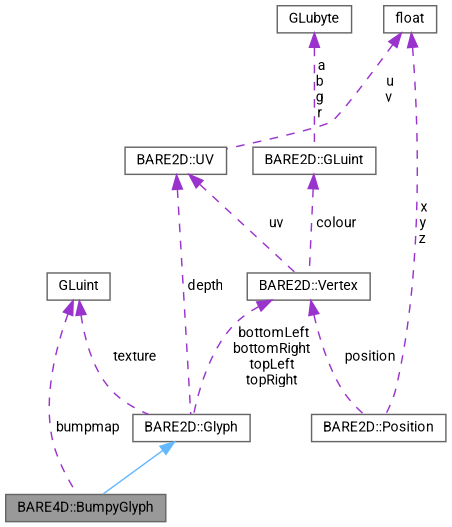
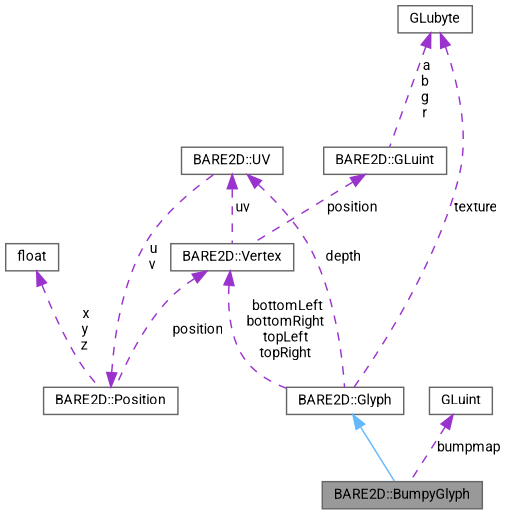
(327, 124) -> (137, 260)
(335, 224) -> (351, 208)
(100, 375) -> (443, 226)
(86, 508) -> (402, 495)
